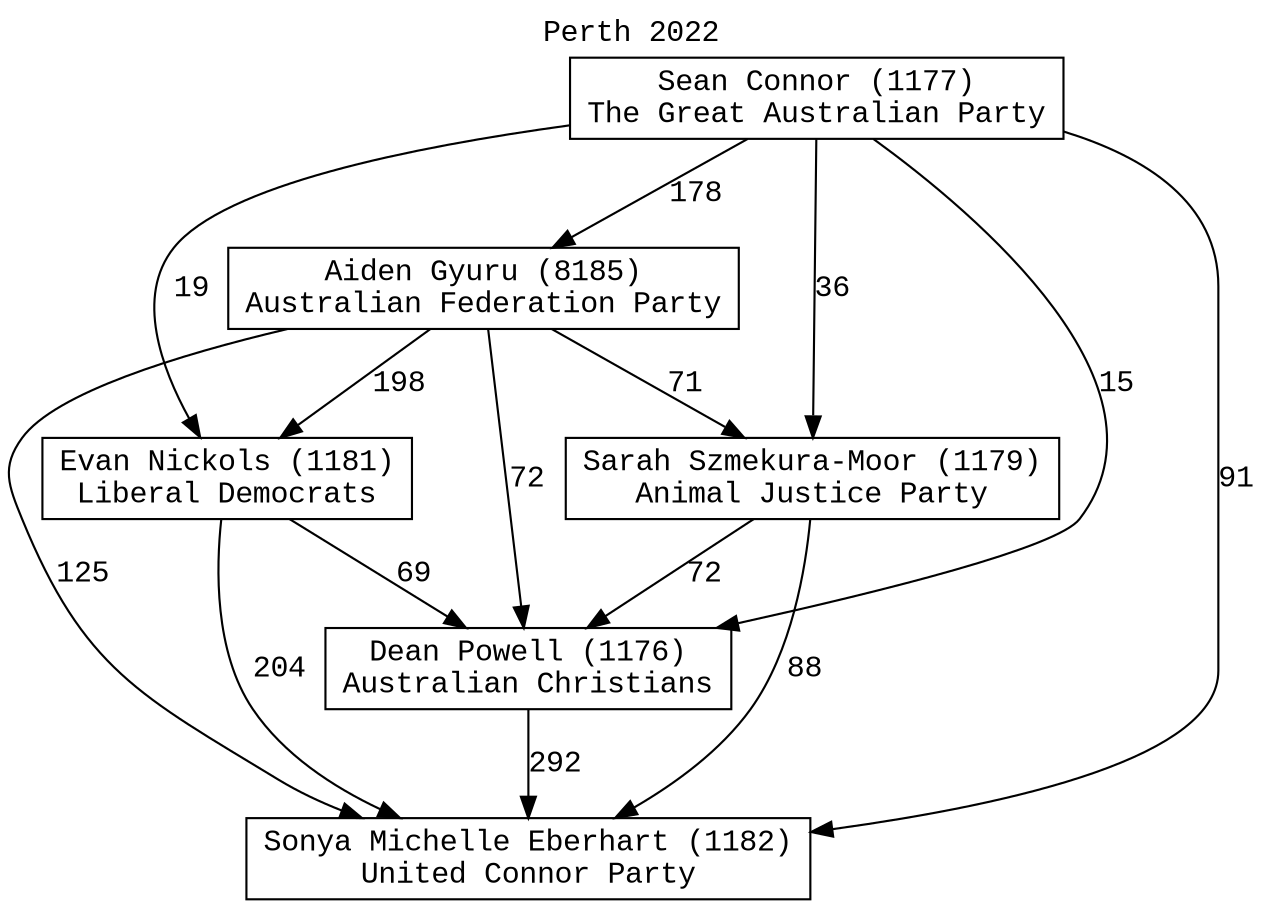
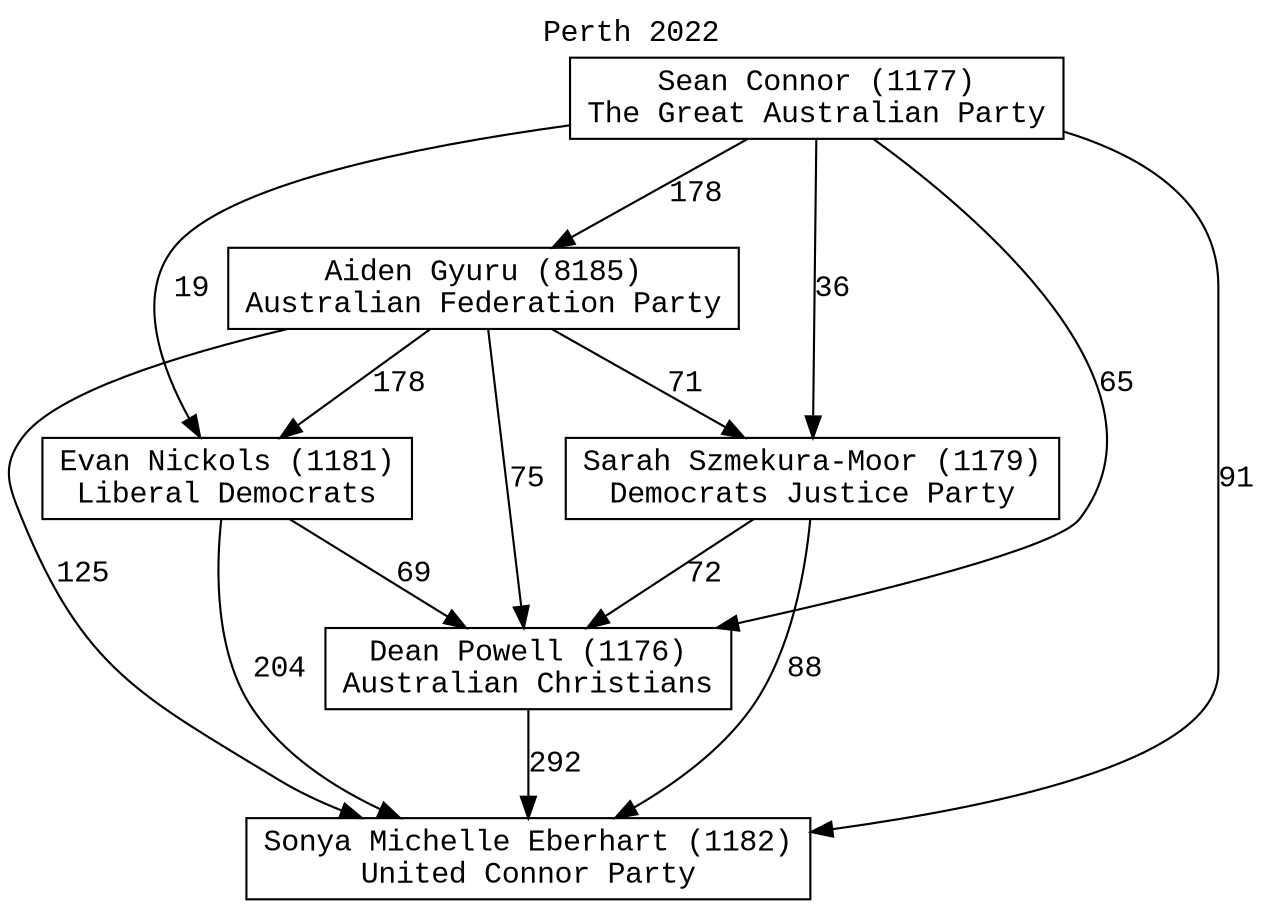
(399, 383) -> (399, 383)
(1117, 383) -> (1117, 383)
(527, 478) -> (527, 478)
(812, 478) -> (812, 478)
